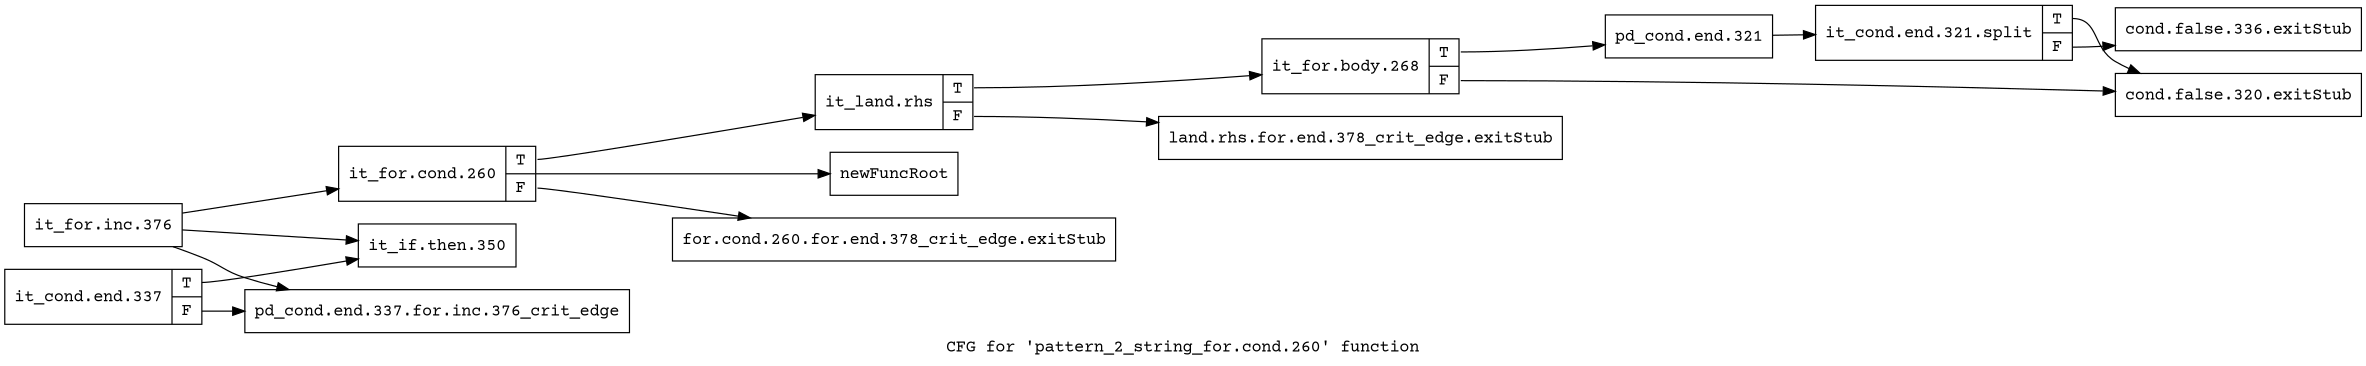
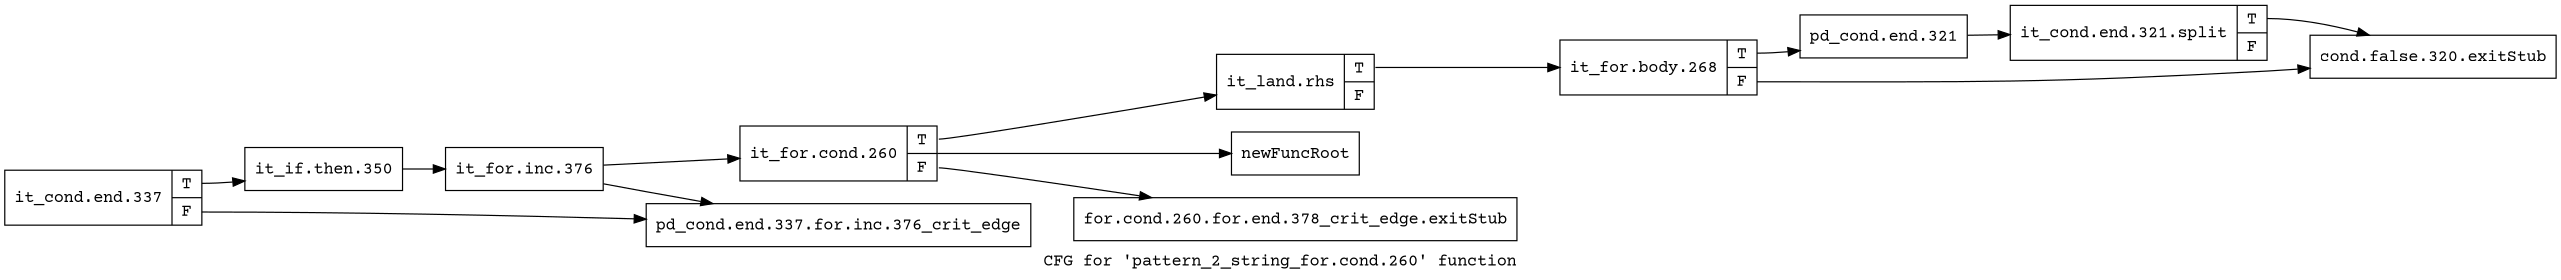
(2238, 29) -> none
(1360, 138) -> none
(264, 235) -> (418, 169)
